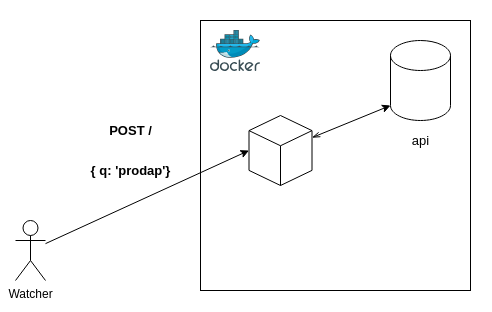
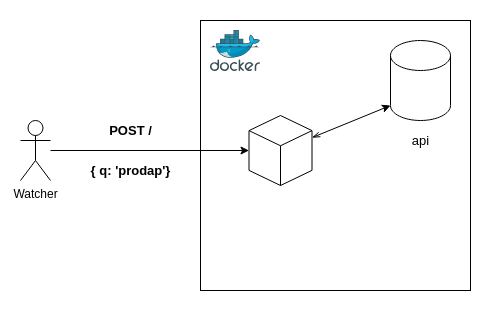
(31, 251) -> (36, 151)
